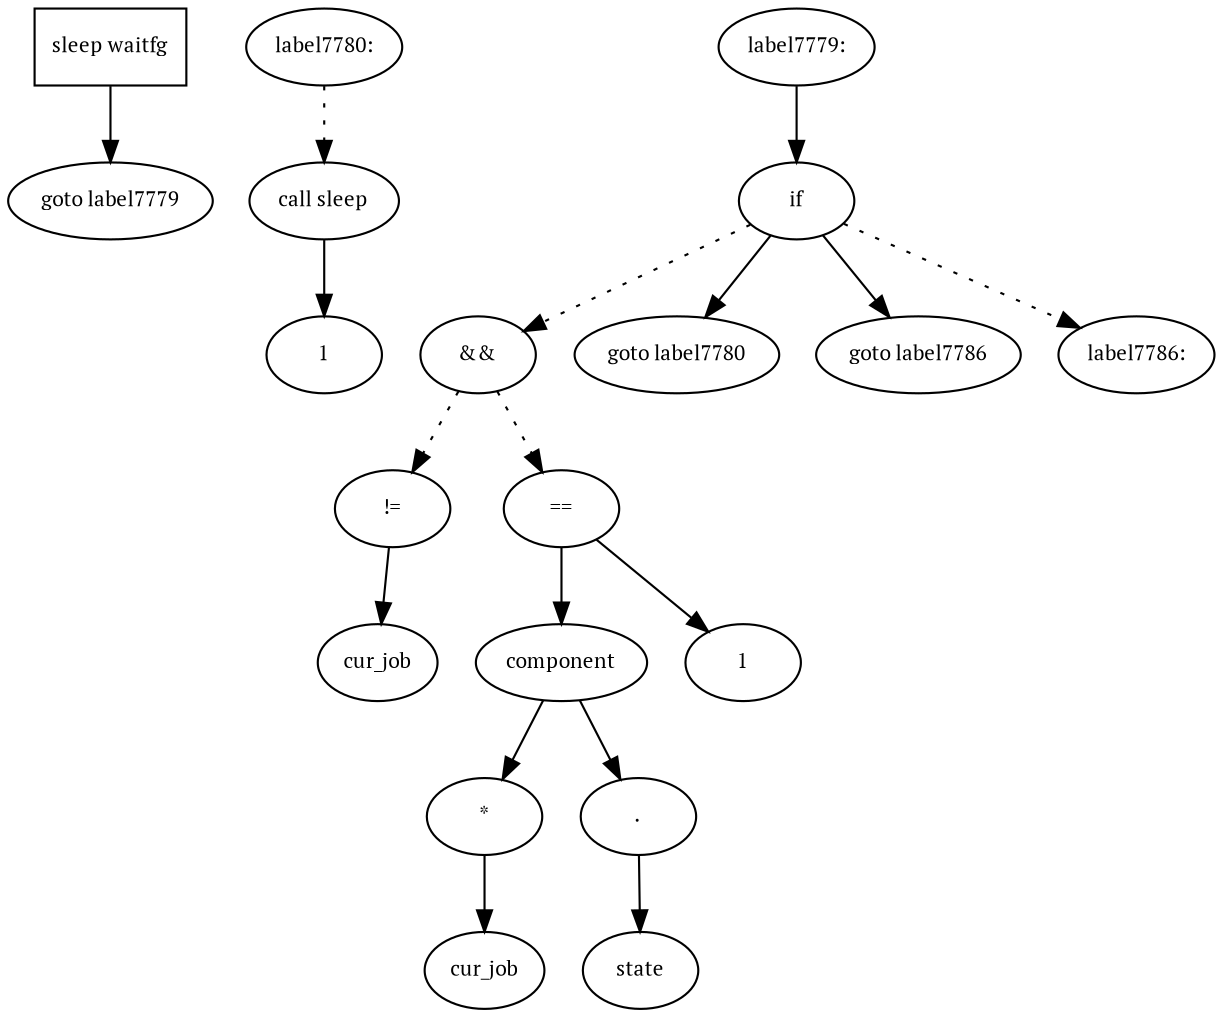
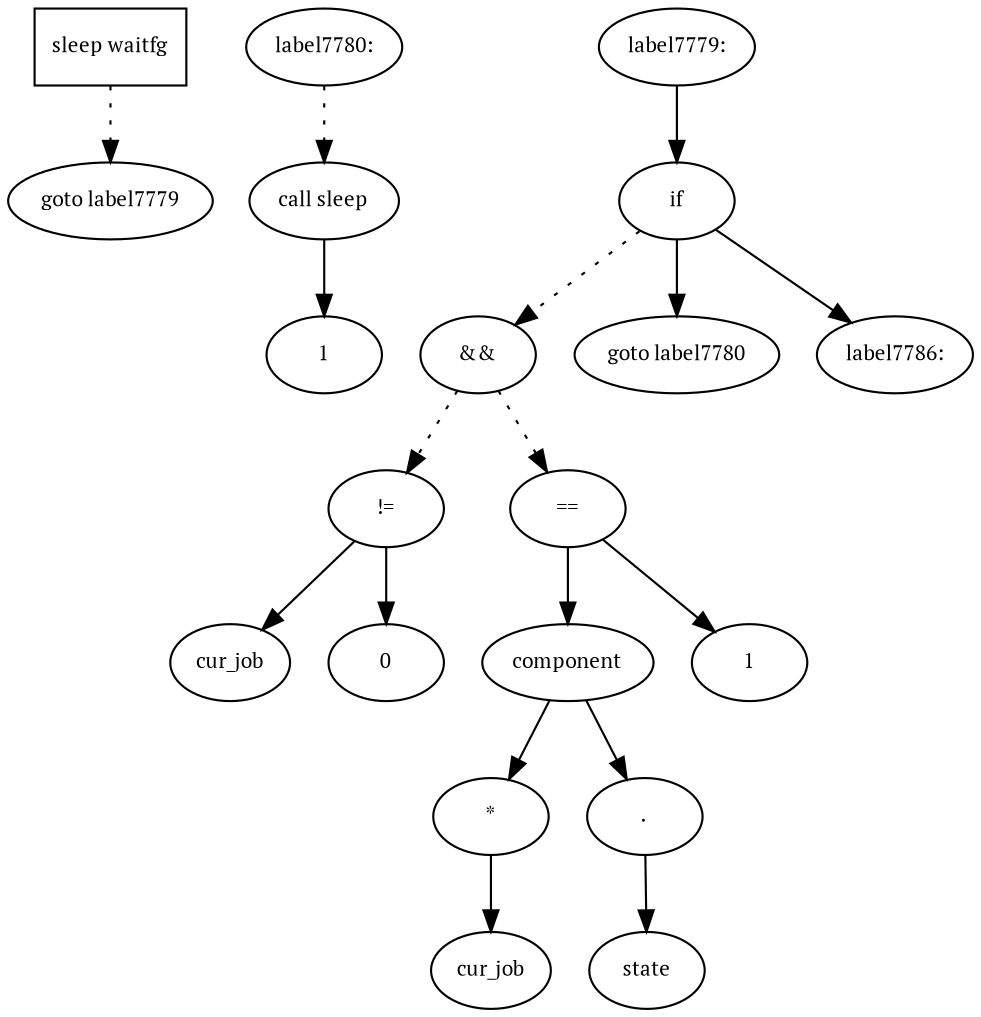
(110, 113) -> (110, 113)
(952, 272) -> (775, 270)
(918, 355) -> none
none -> (386, 663)
